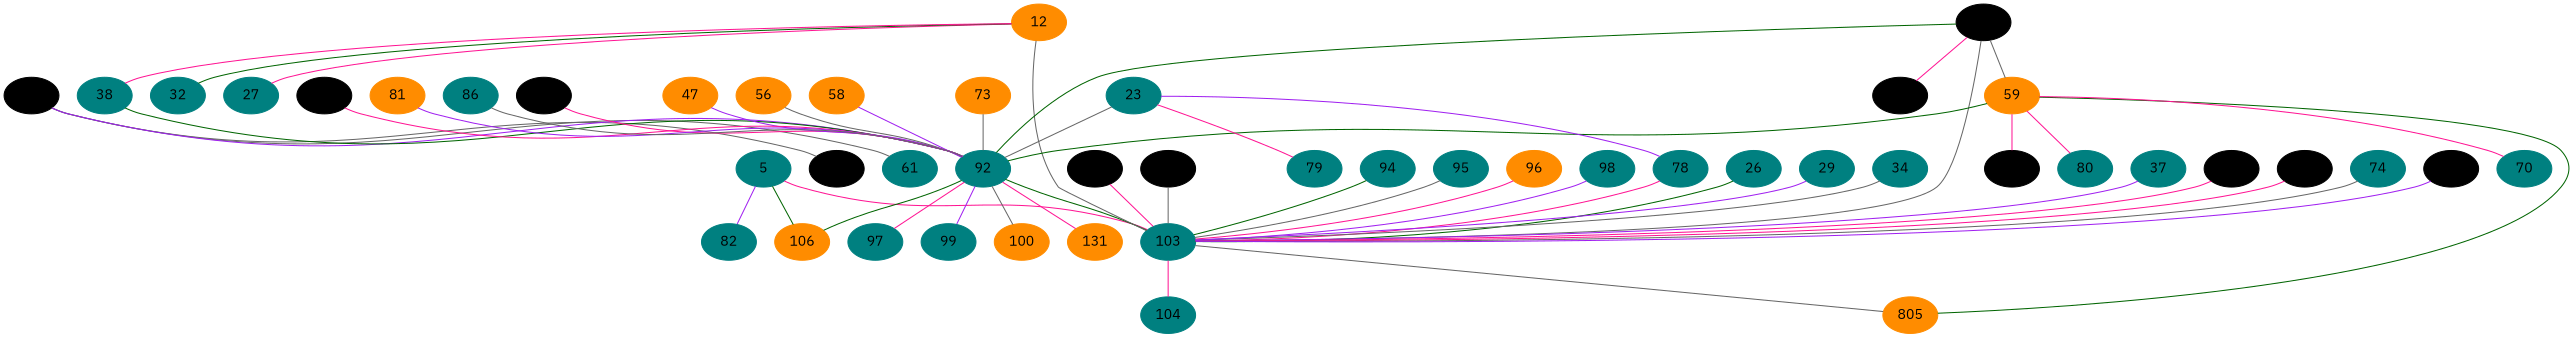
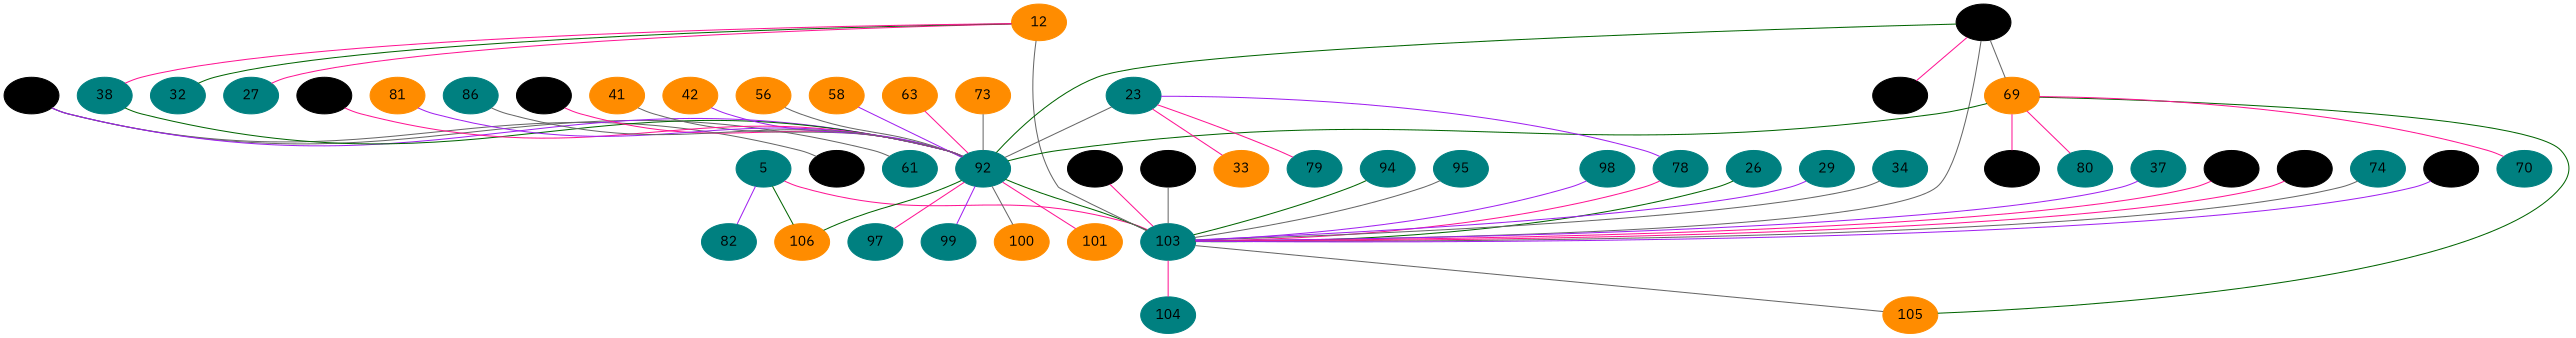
none -> (617, 96)
(690, 96) -> (690, 96)
none -> (910, 96)
(2012, 96) -> (2012, 96)
none -> (1241, 169)
(1534, 169) -> none
(1095, 242) -> (1095, 242)
(1910, 315) -> (1910, 315)
